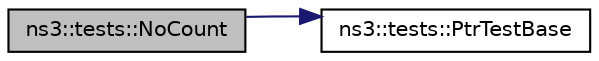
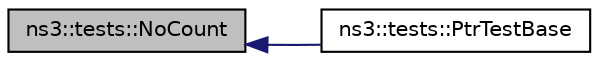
(273, 16) -> (294, 45)
